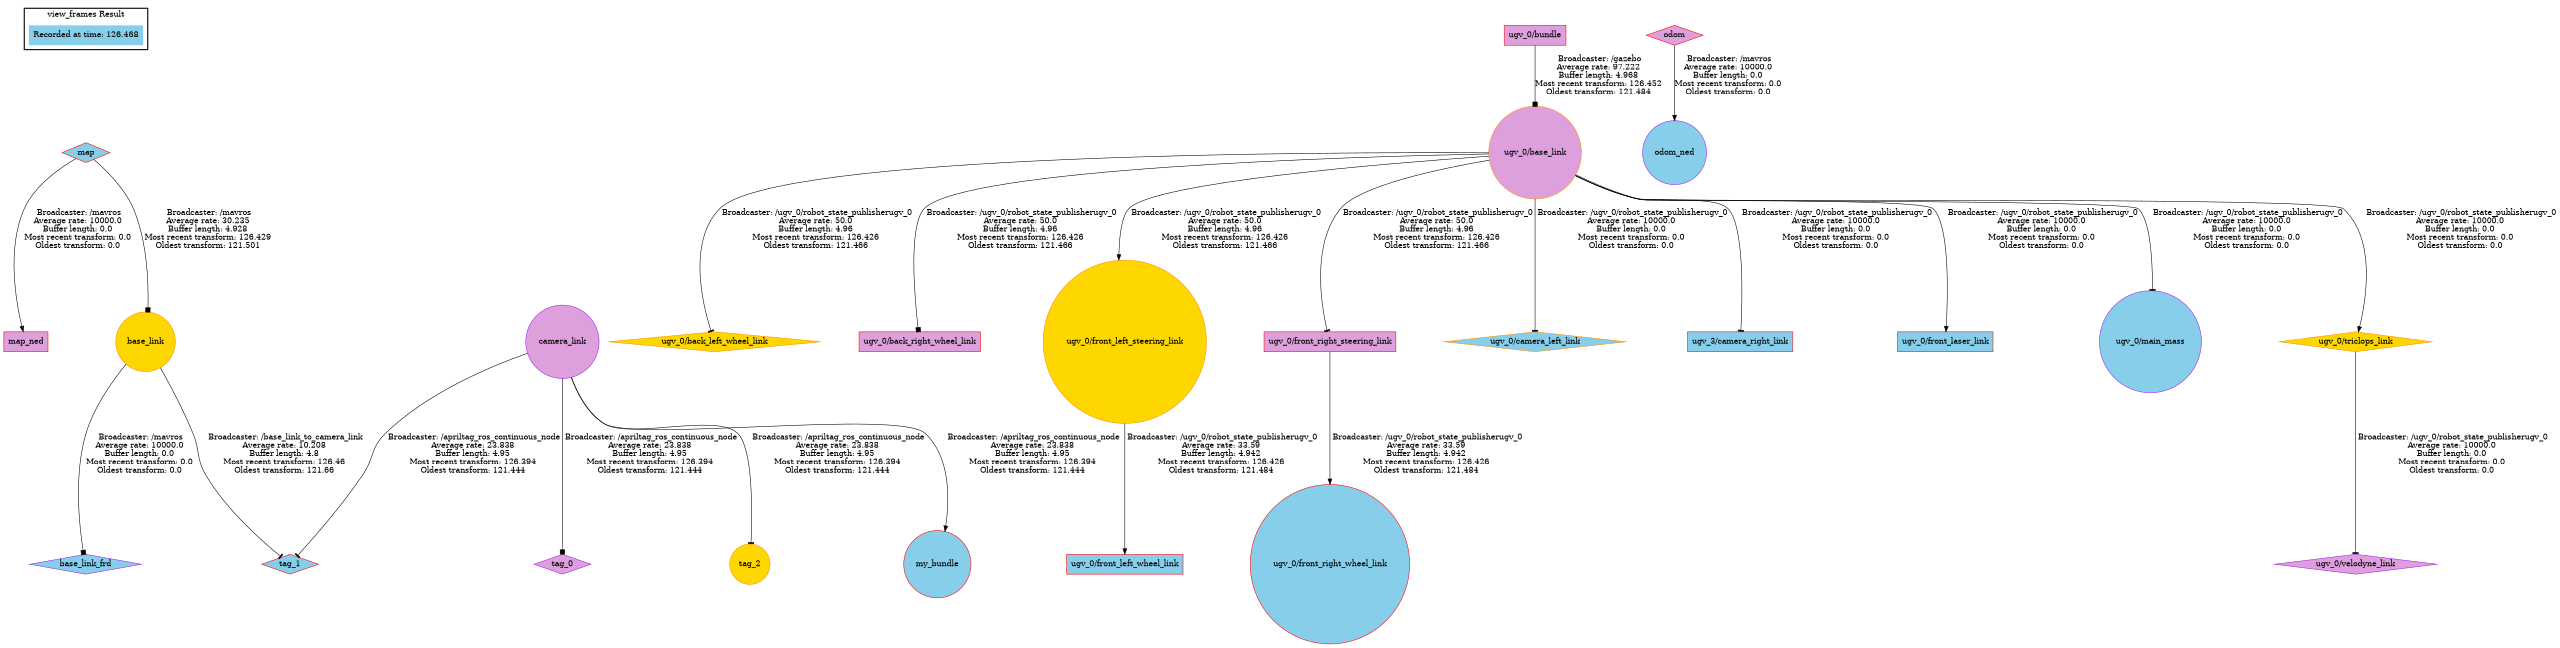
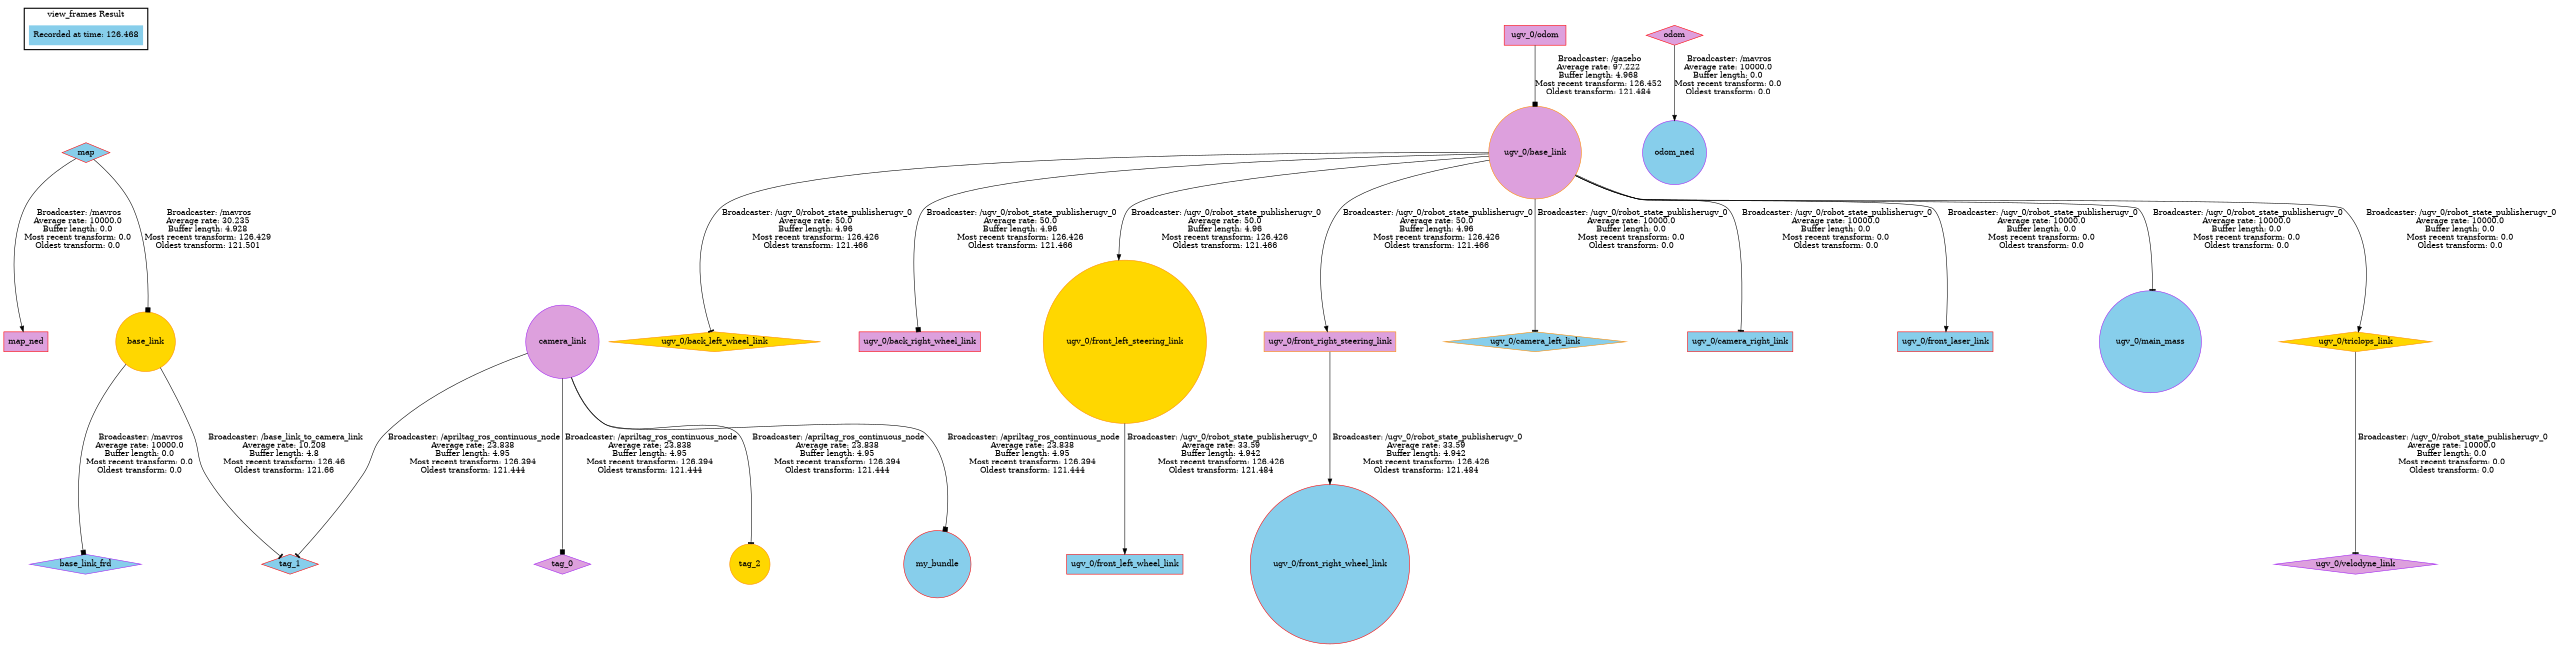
(1535, 35) -> (1535, 35)
(1354, 199) -> (1354, 199)
(1330, 342) -> (1330, 342)
(1740, 342) -> (1740, 342)
(785, 426) -> (785, 426)
